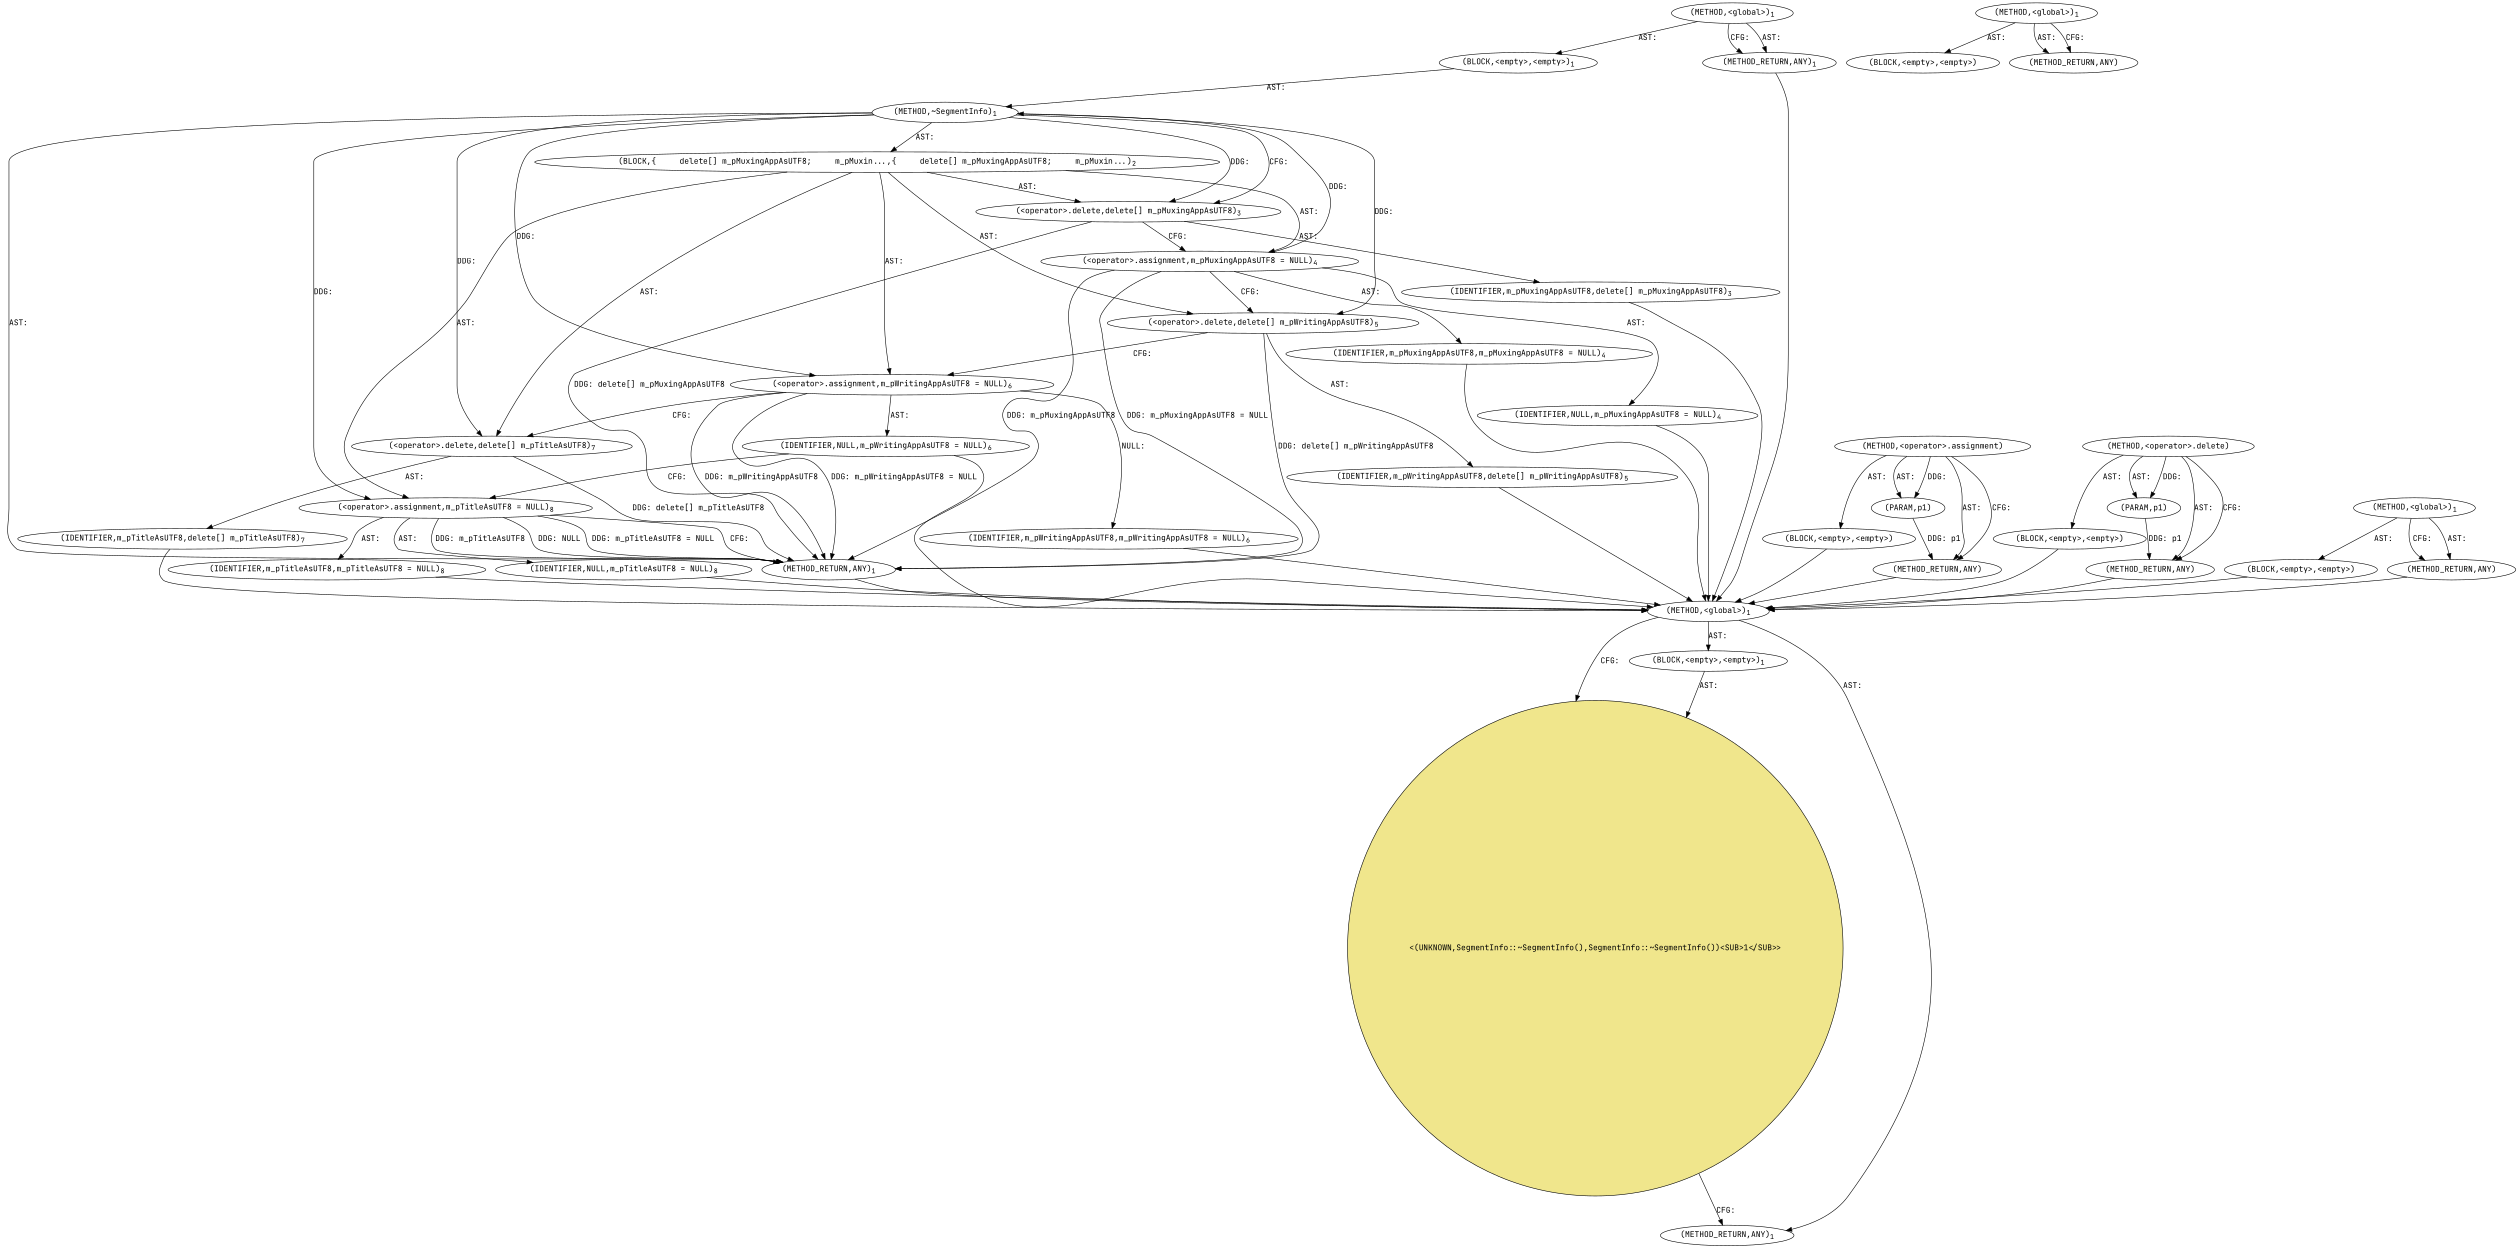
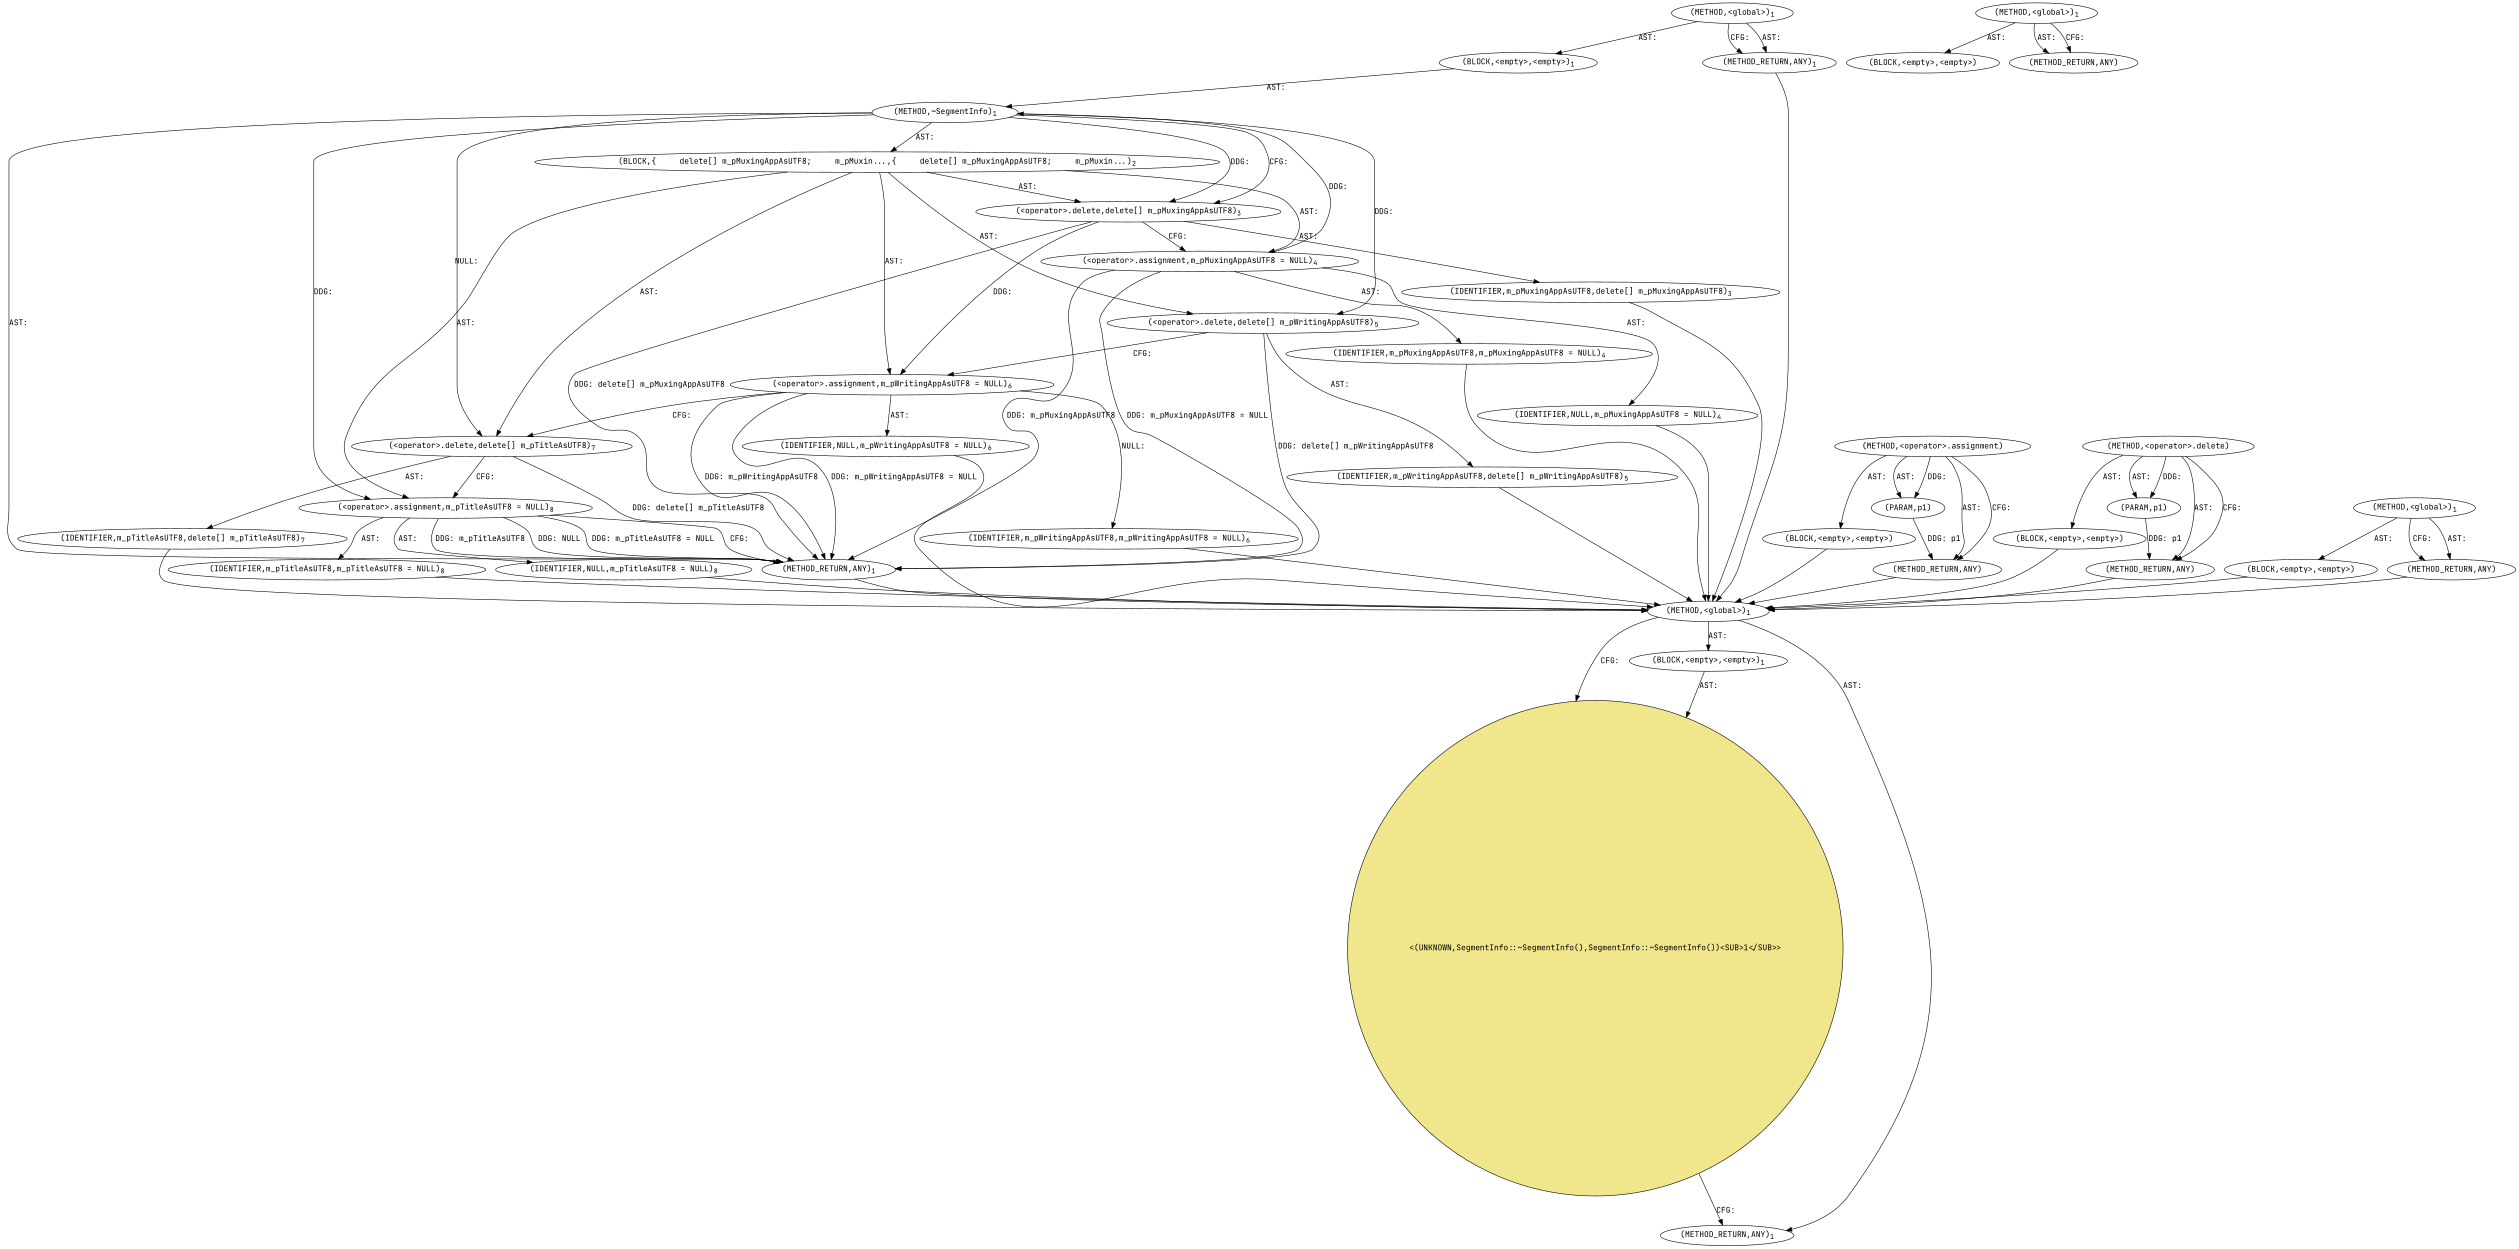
(516, 196) -> (992, 284)
(469, 261) -> (469, 261)
(1229, 290) -> none
(641, 471) -> (470, 475)
